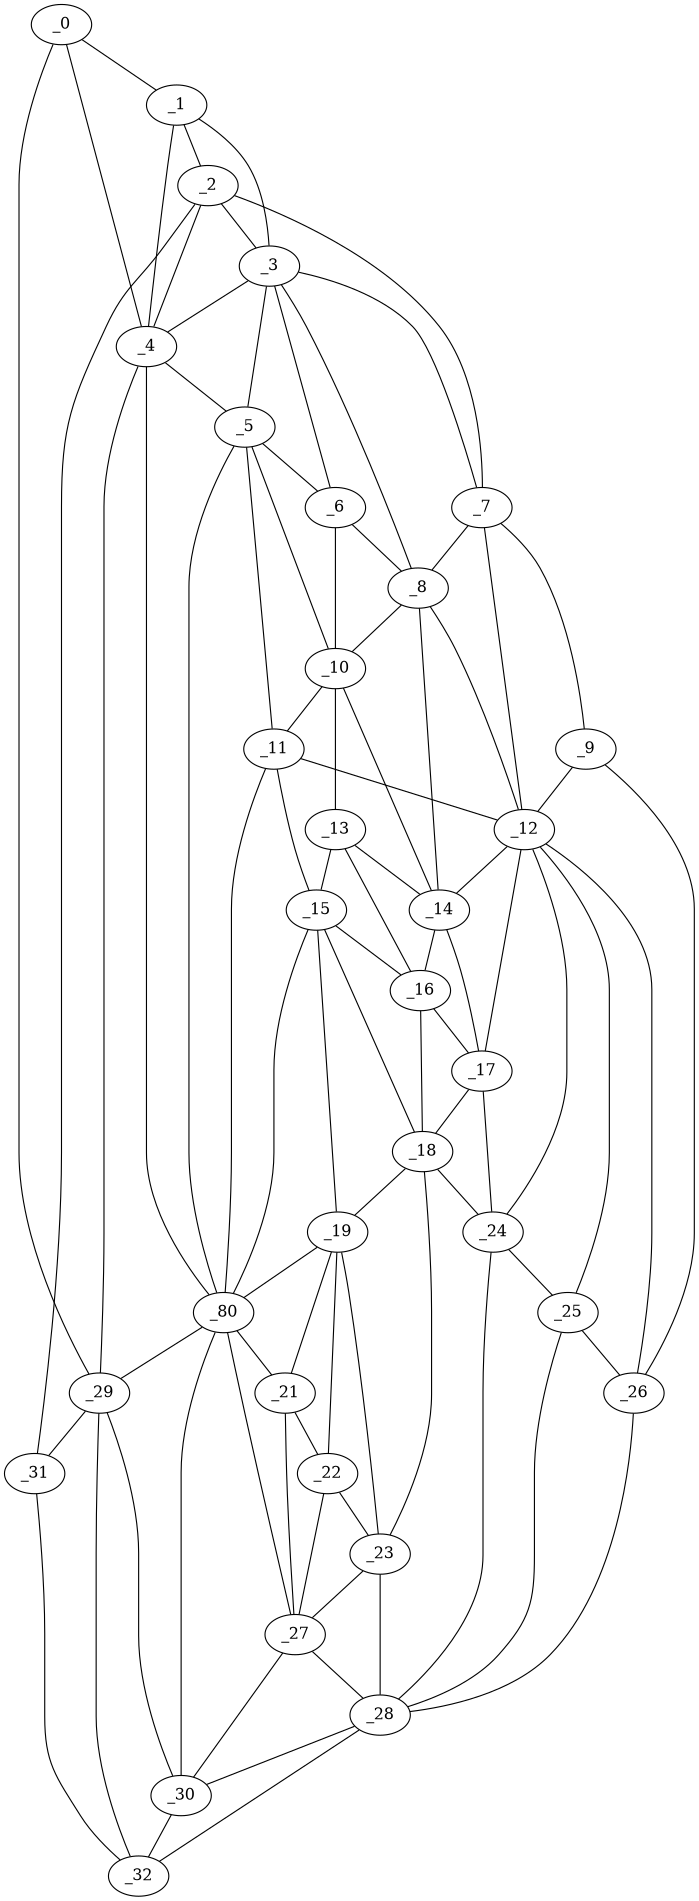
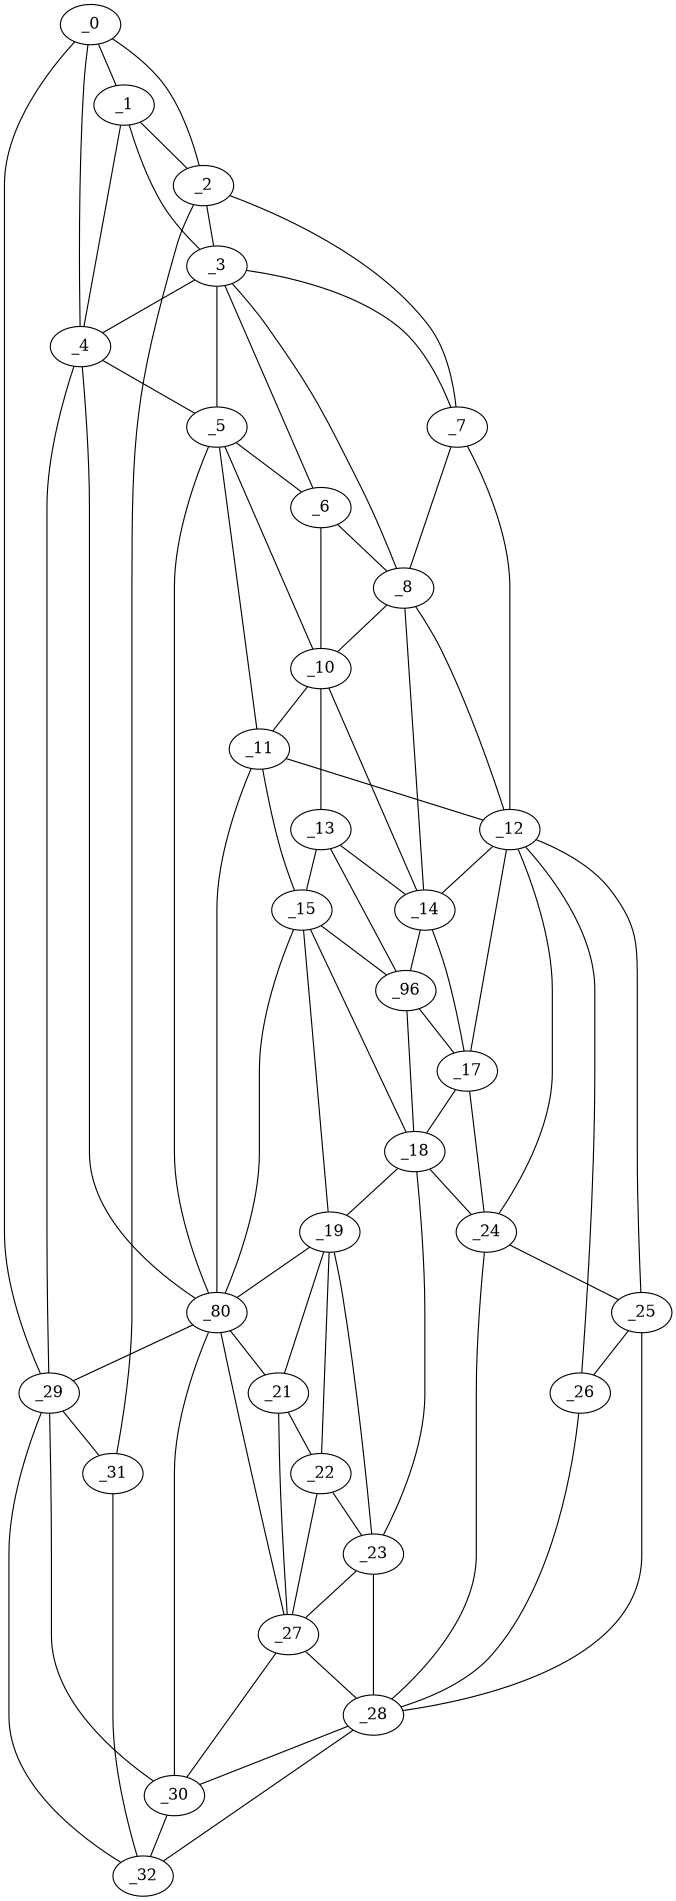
(177, 266) -> (169, 92)
(586, 749) -> none
(420, 991) -> (406, 991)
